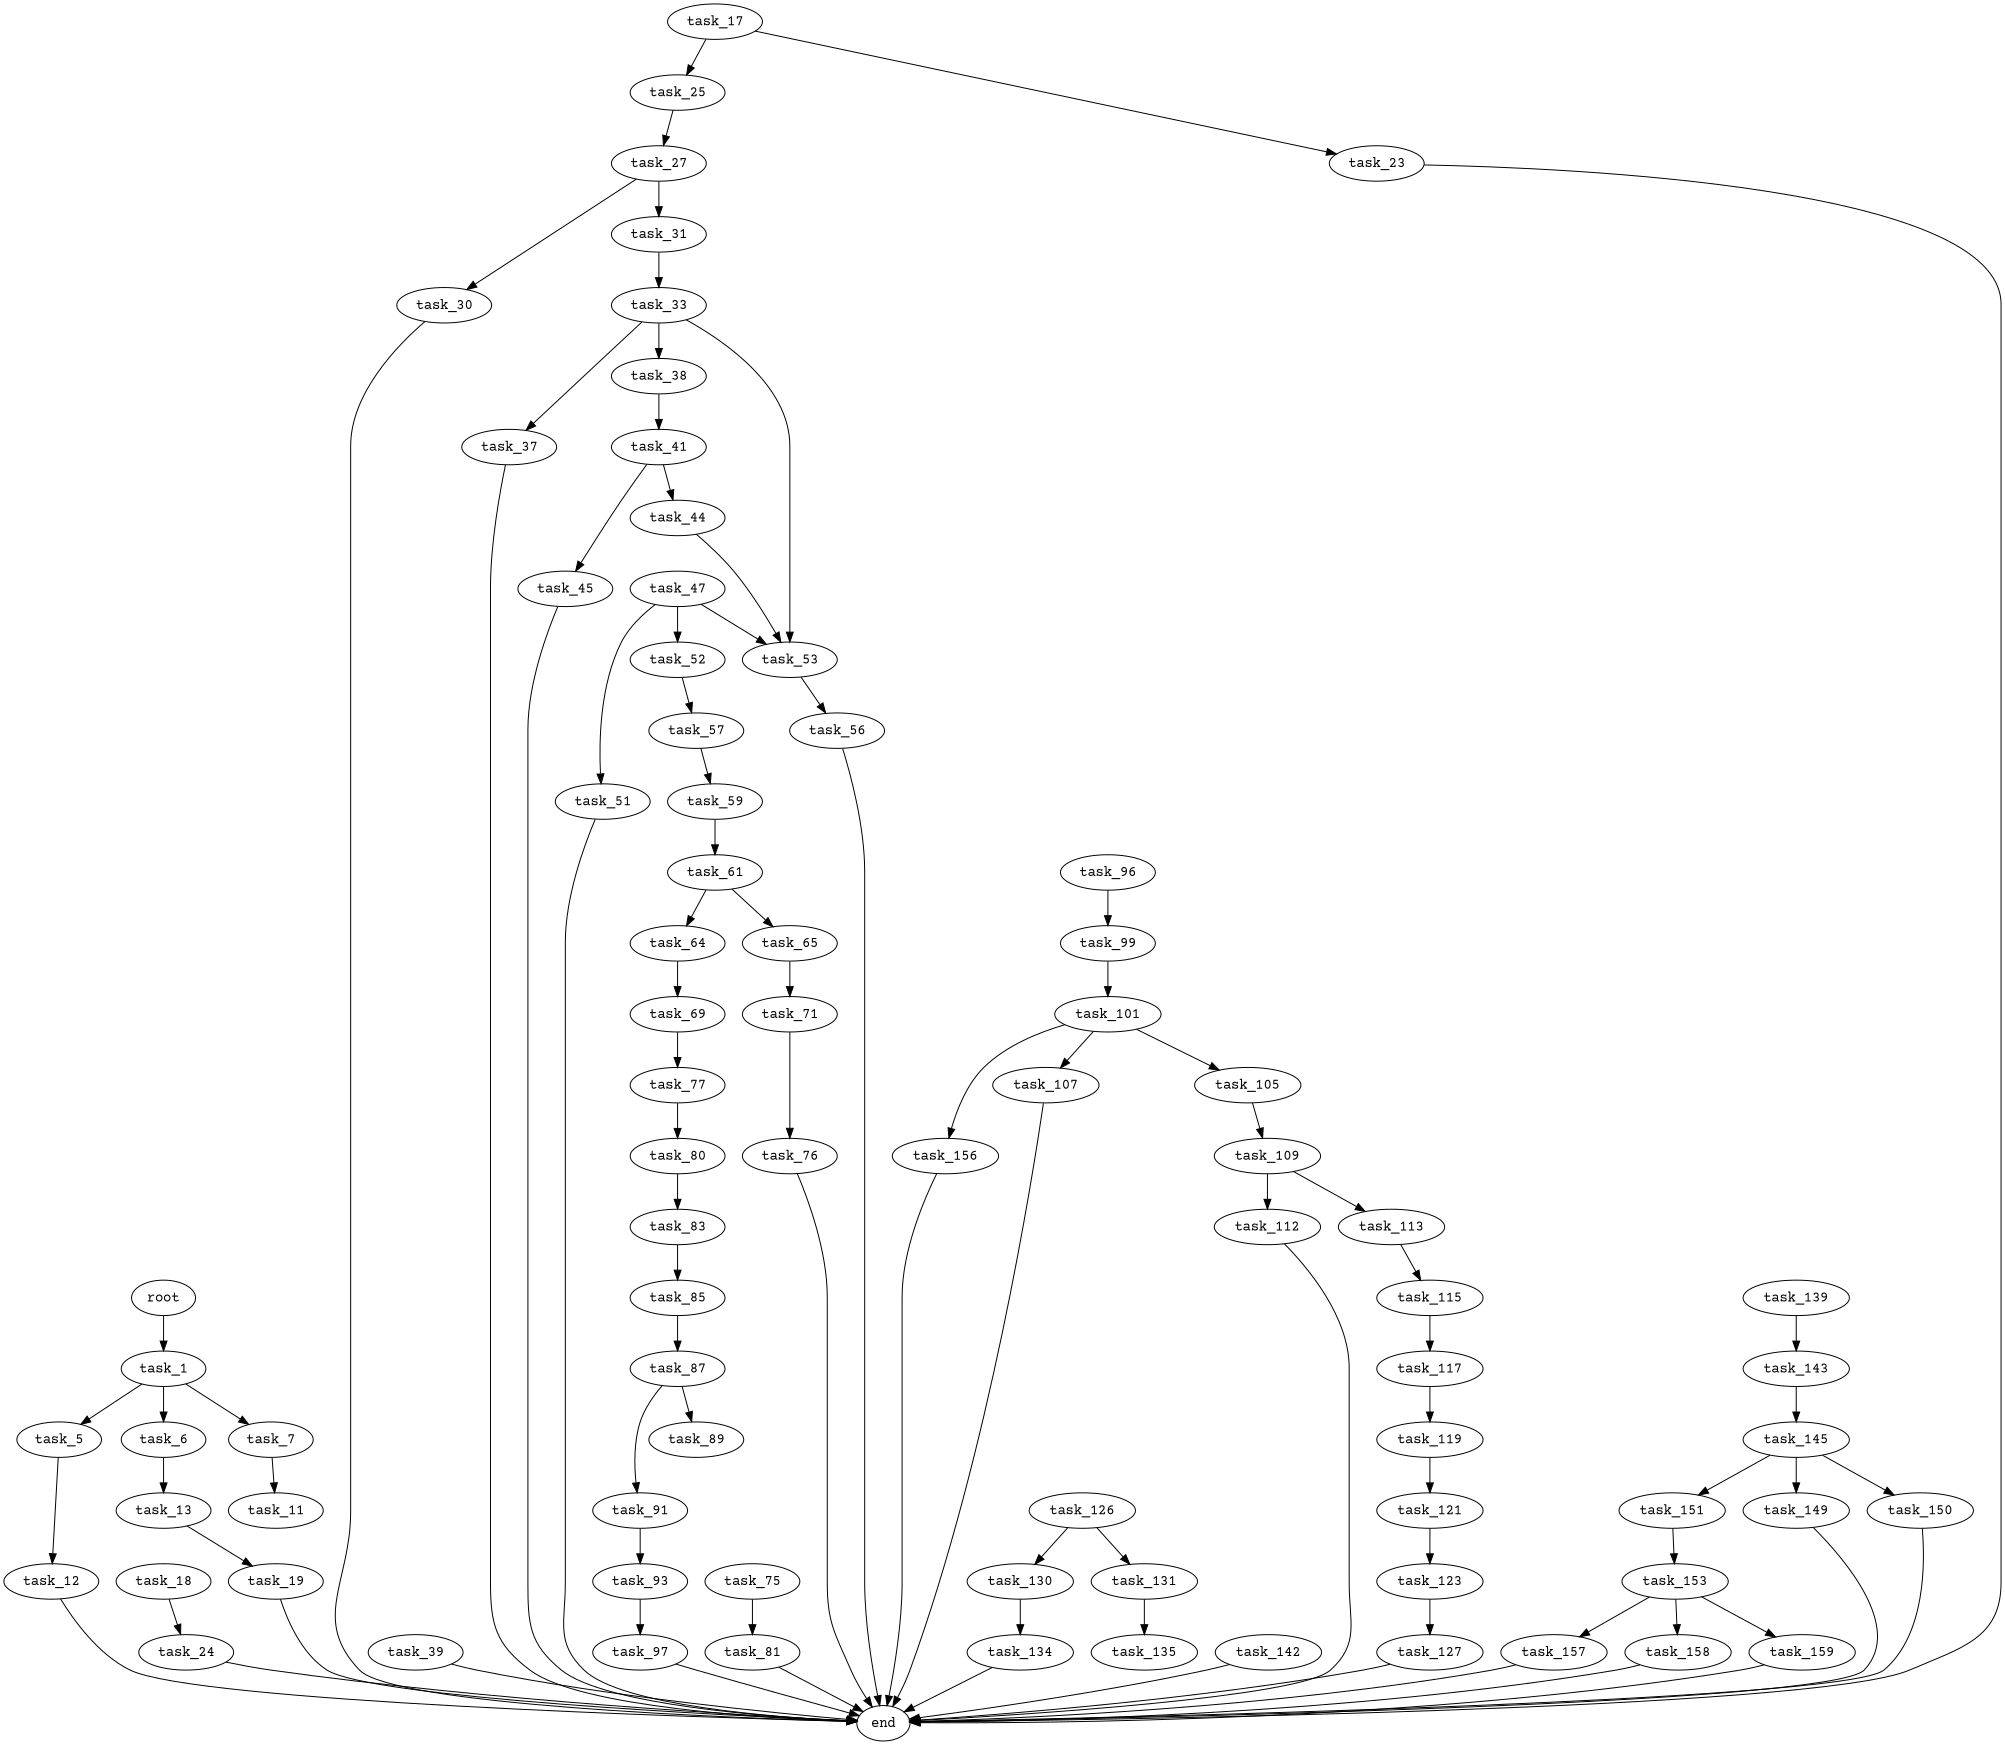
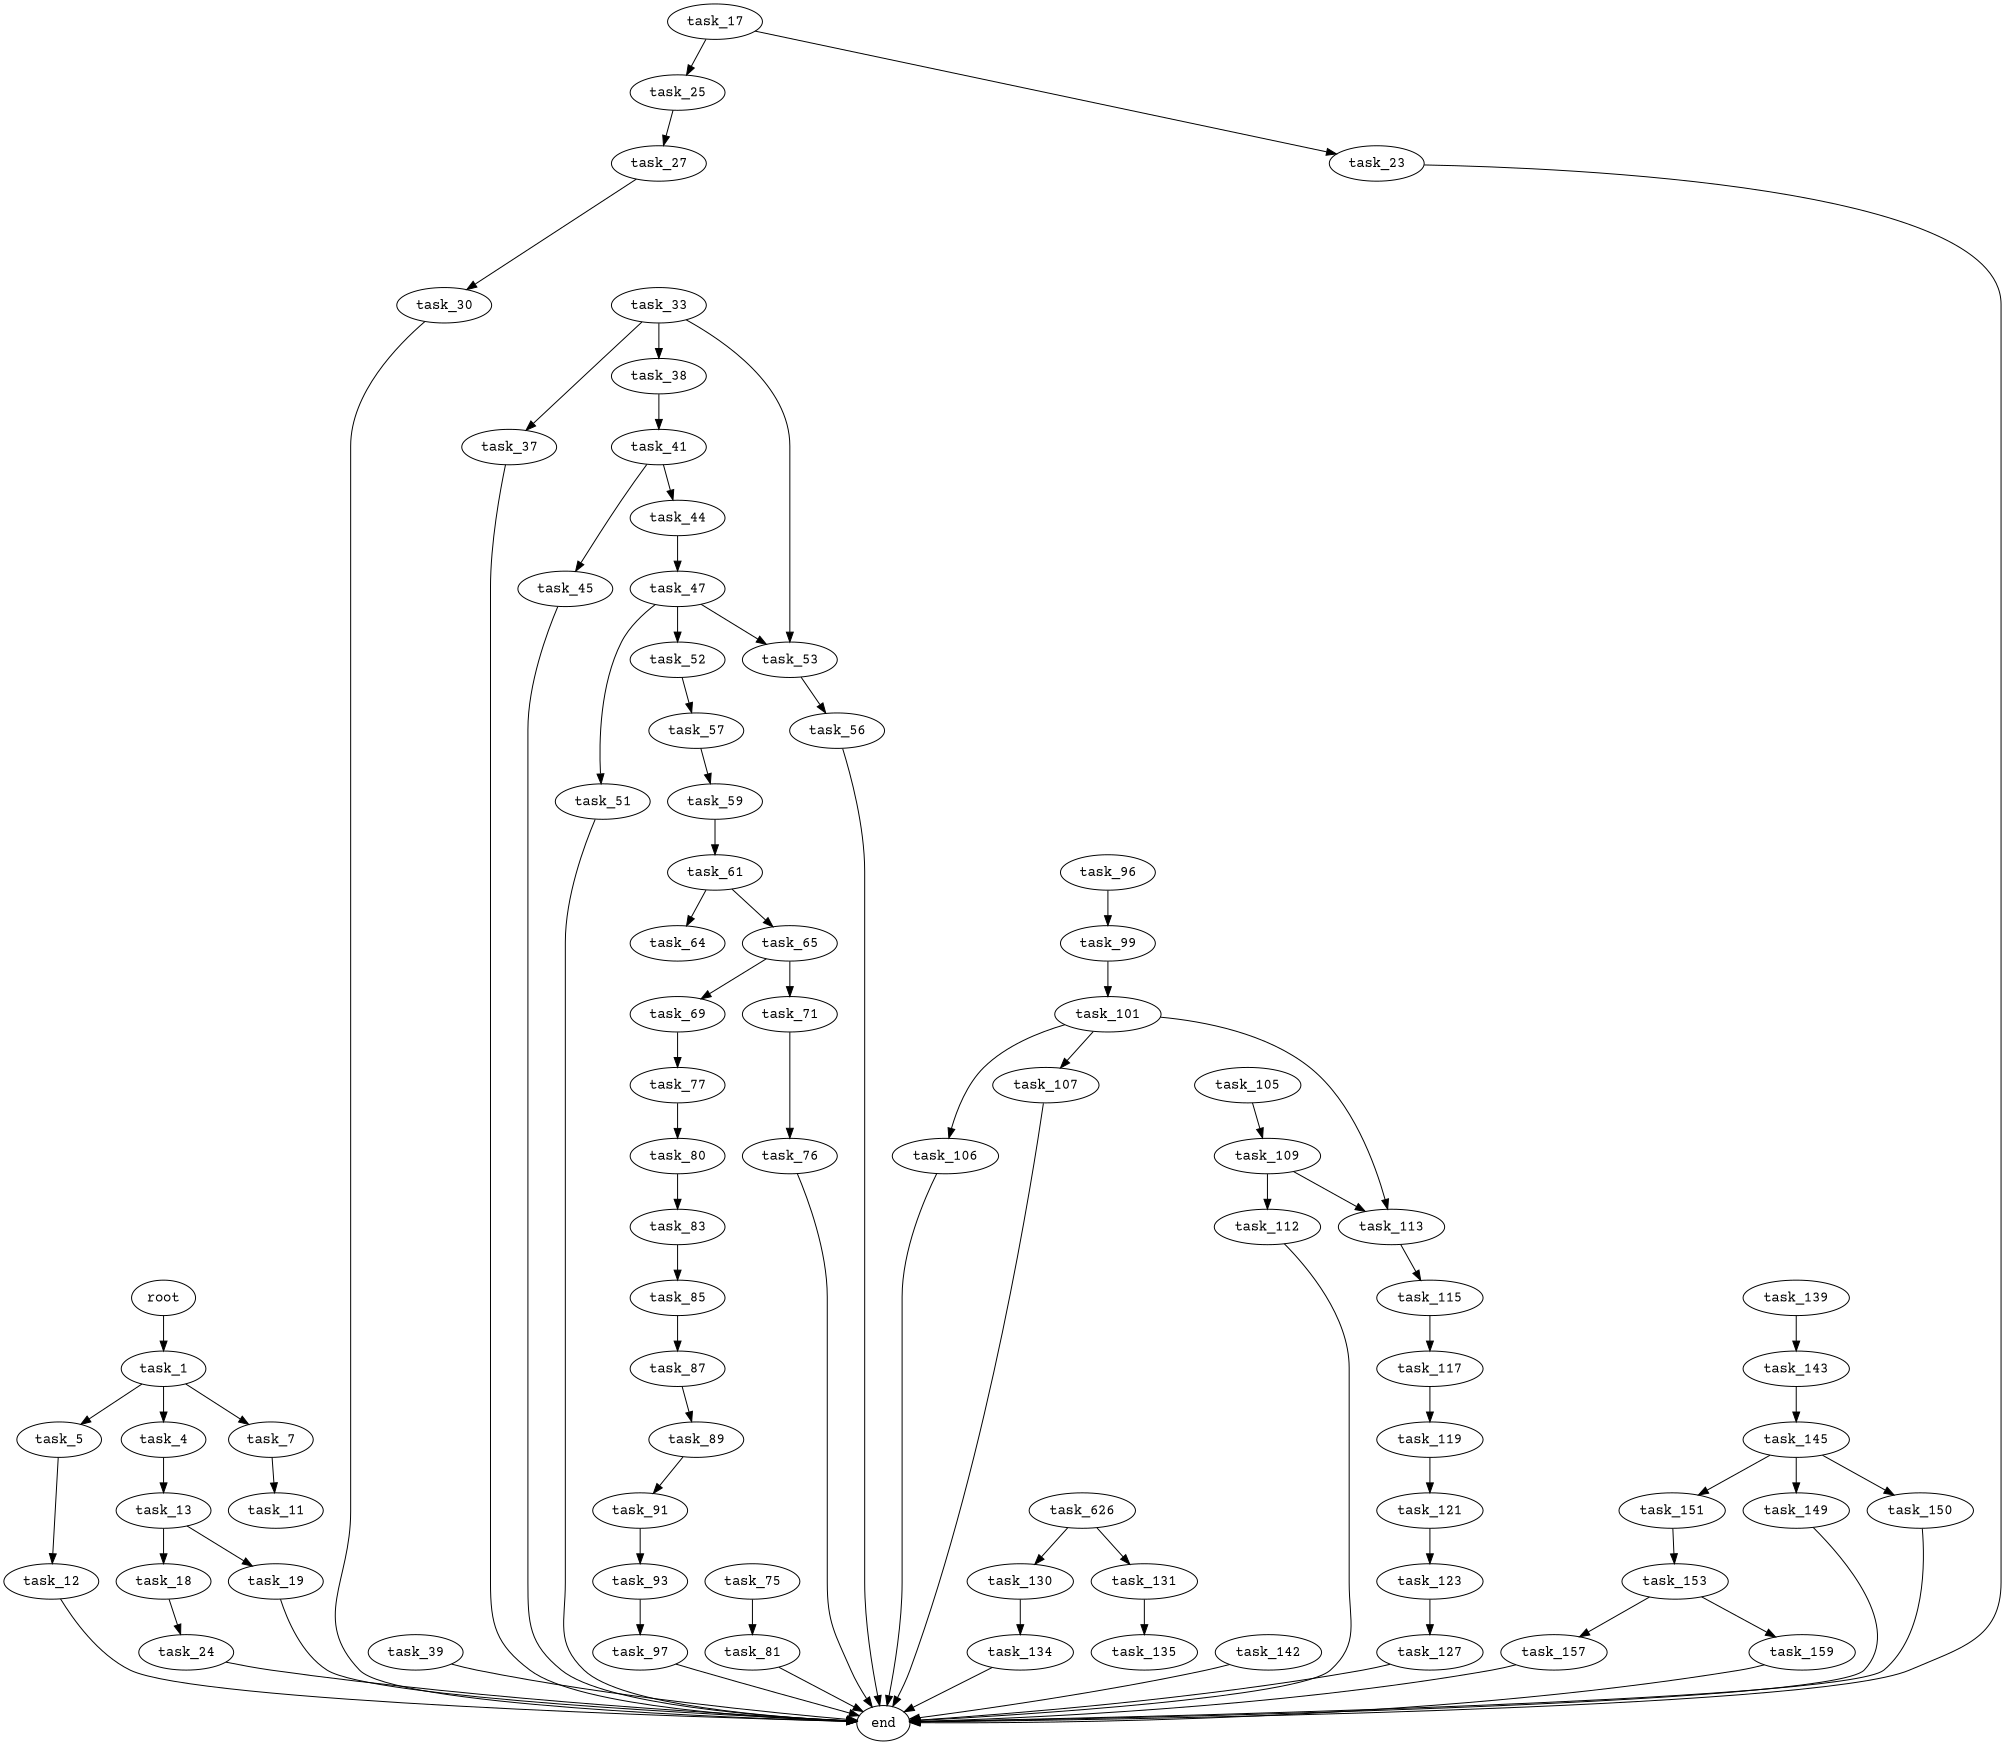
(659, 234) -> none
(741, 580) -> (678, 549)
(678, 974) -> (738, 976)
(1173, 1048) -> (1308, 1066)
(945, 1156) -> (945, 1156)
(638, 1431) -> (671, 1471)
(164, 1440) -> (164, 1440)
(1082, 1511) -> (1082, 1511)
none -> (164, 1541)
(1678, 1652) -> none
